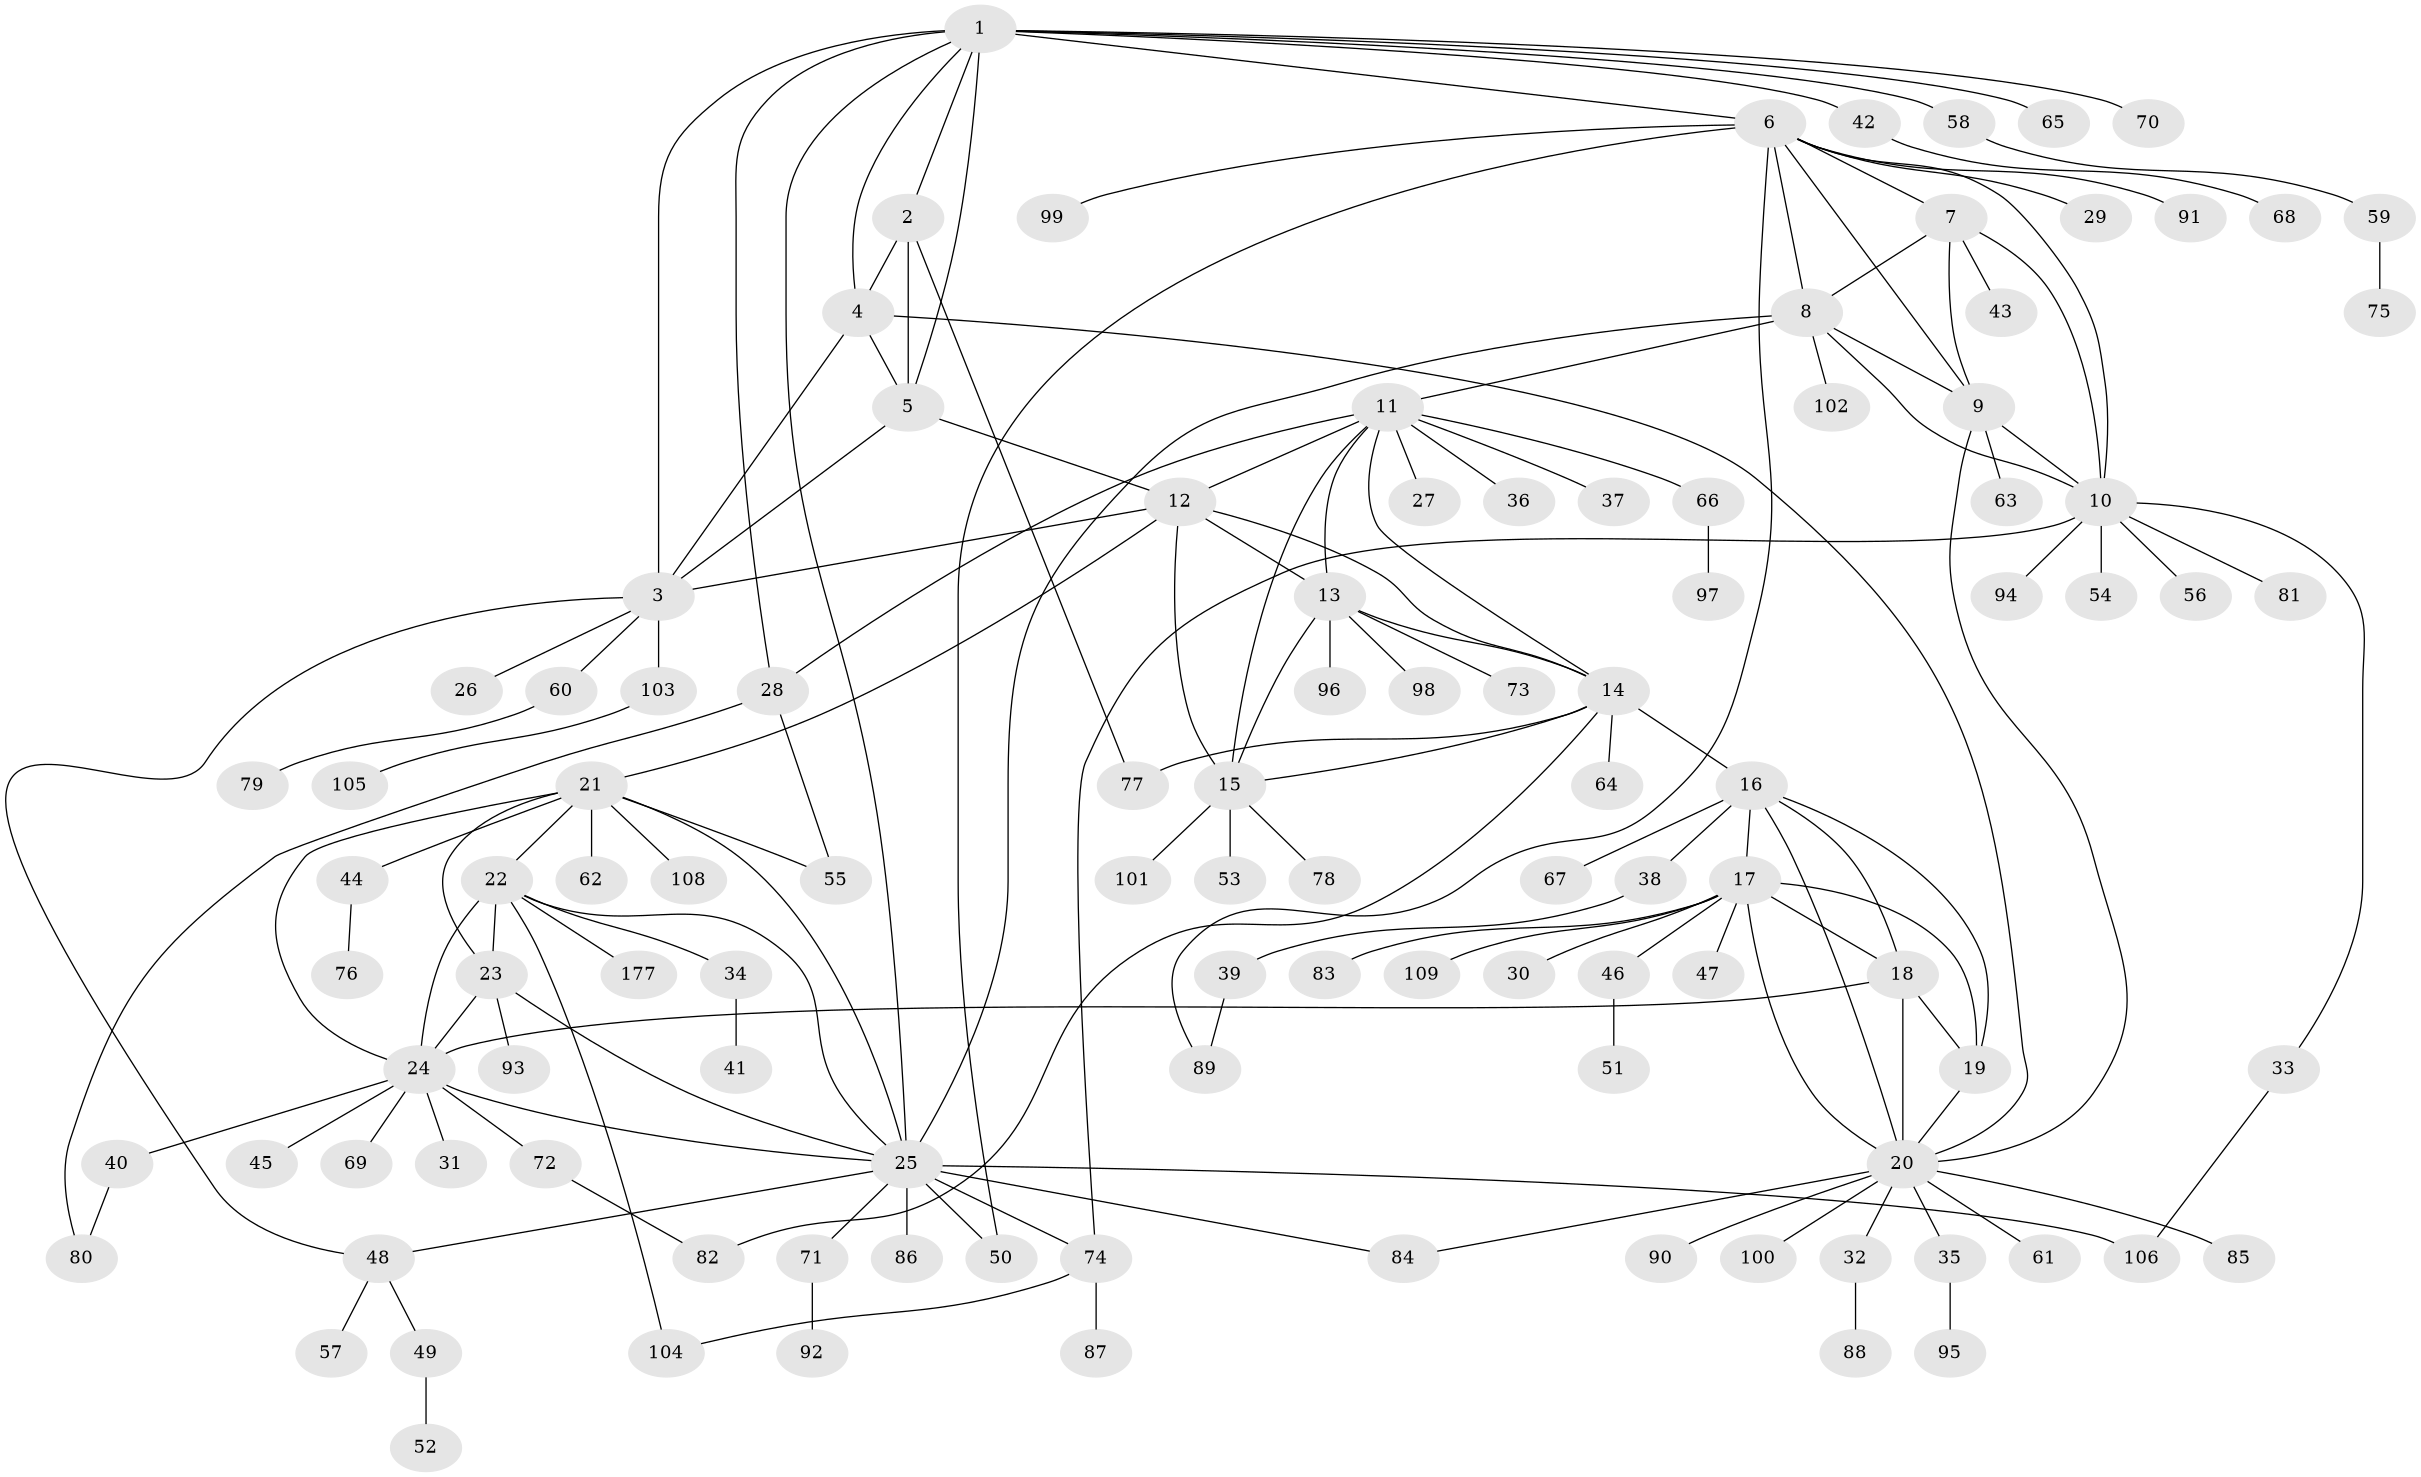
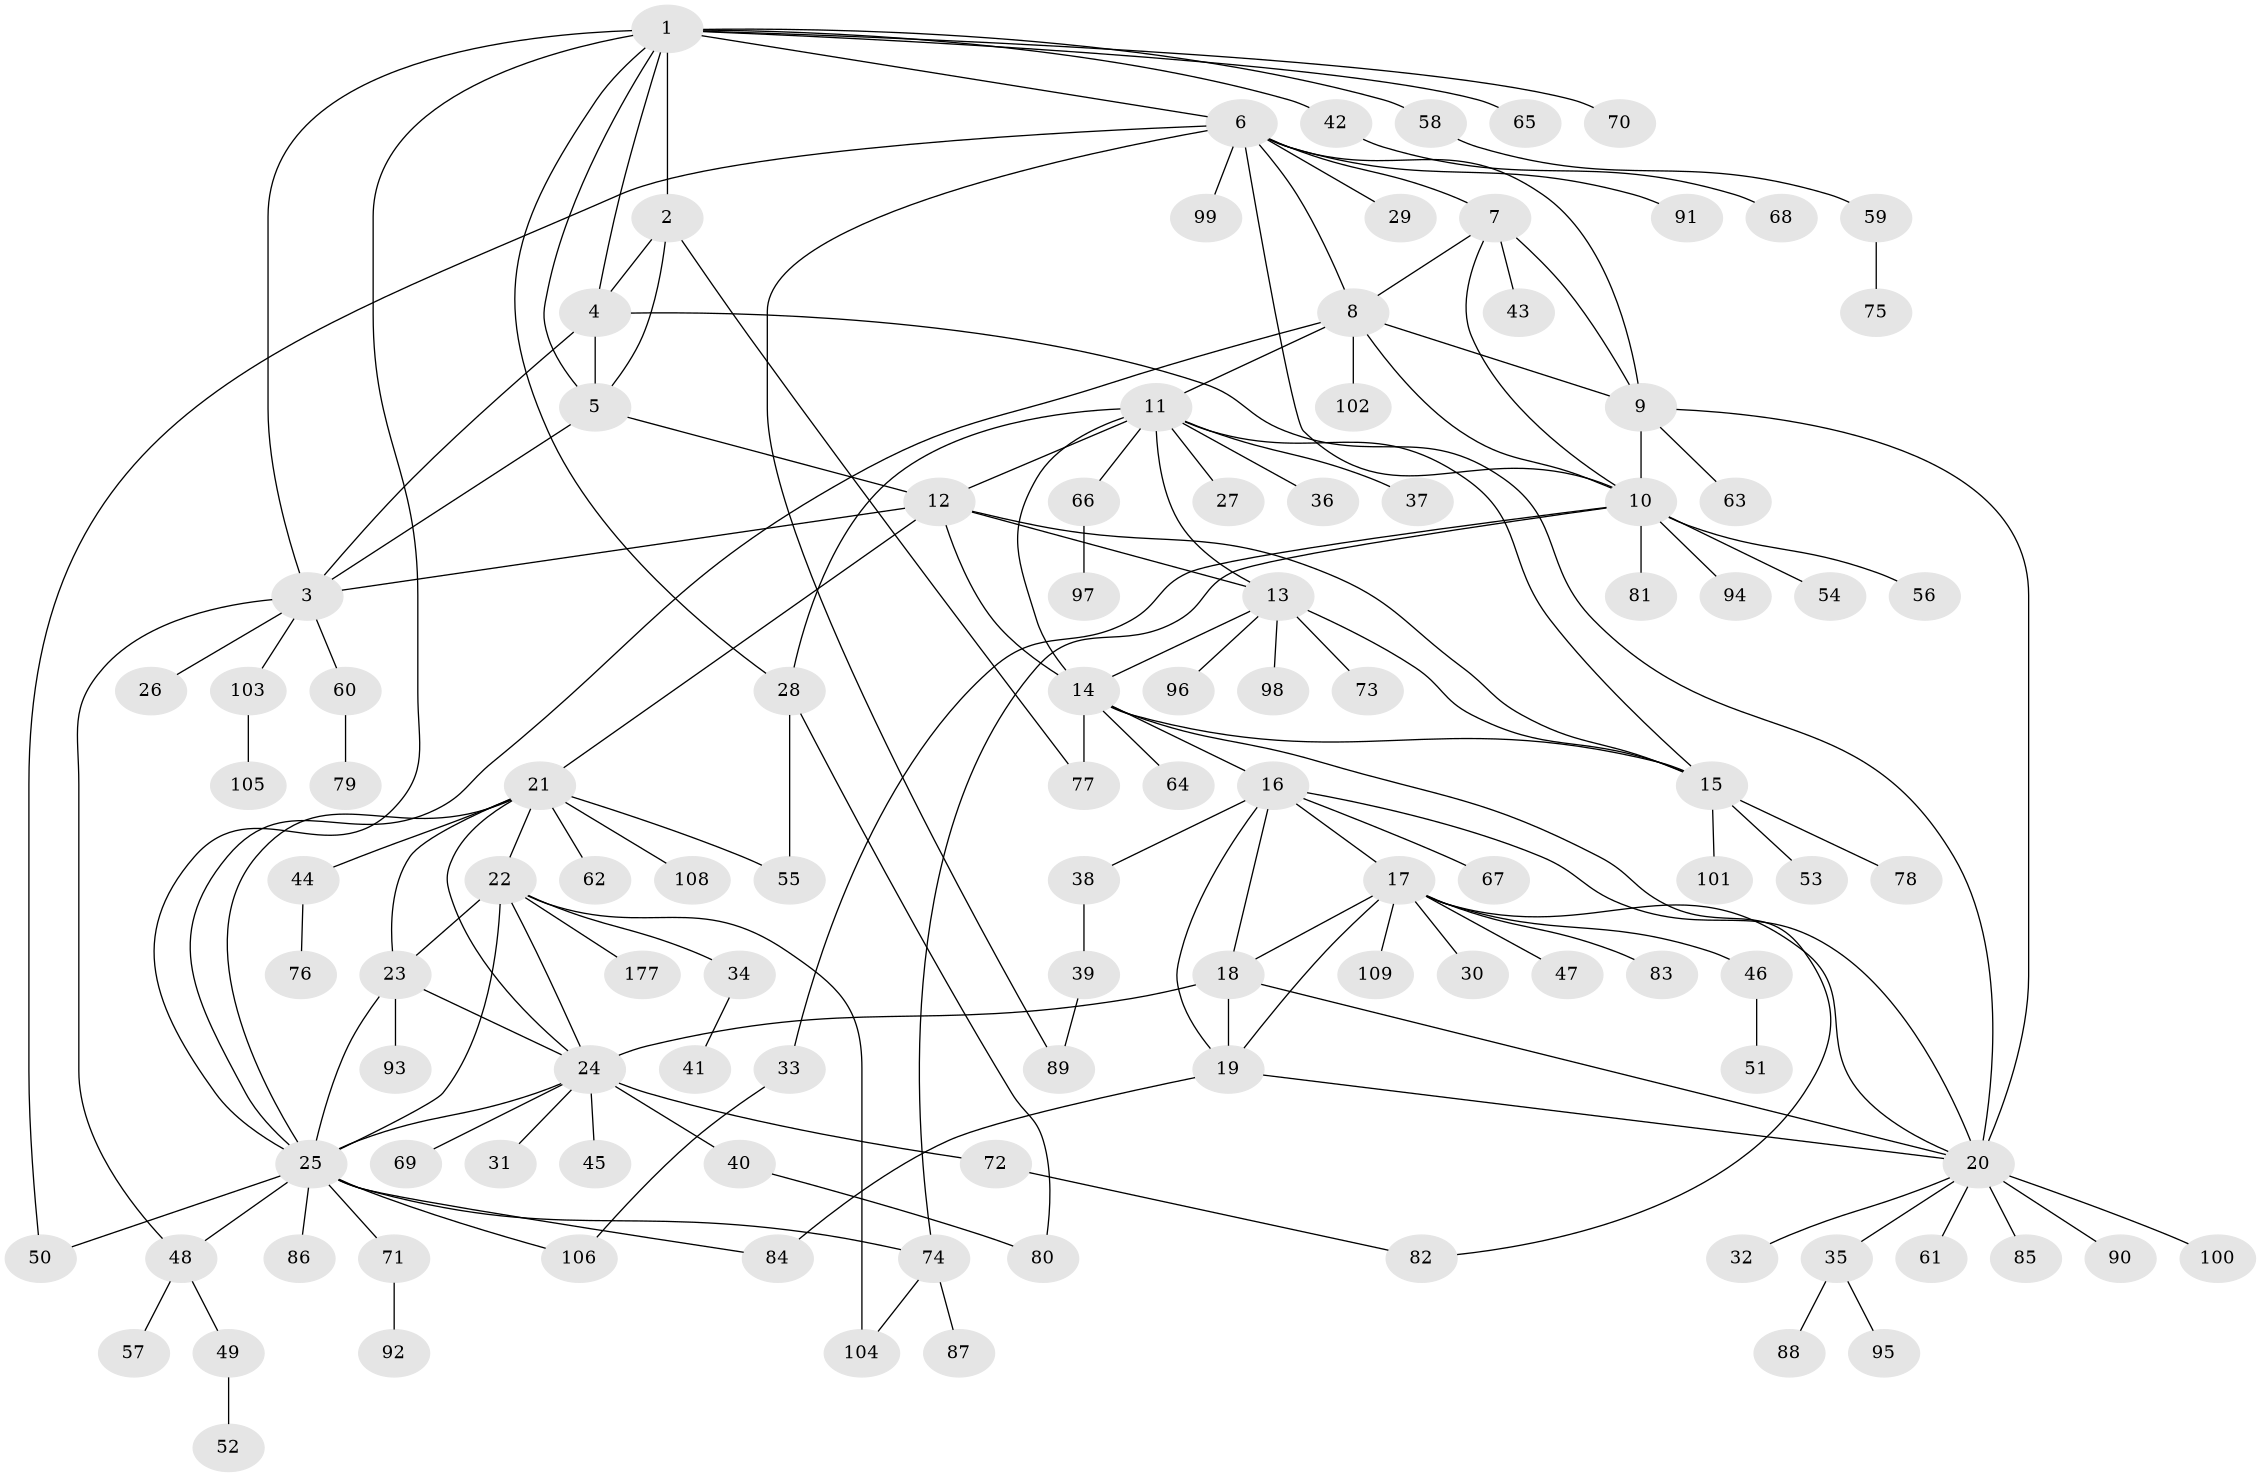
(1653, 1211) -> (984, 1128)
(1856, 1306) -> (1813, 1306)
